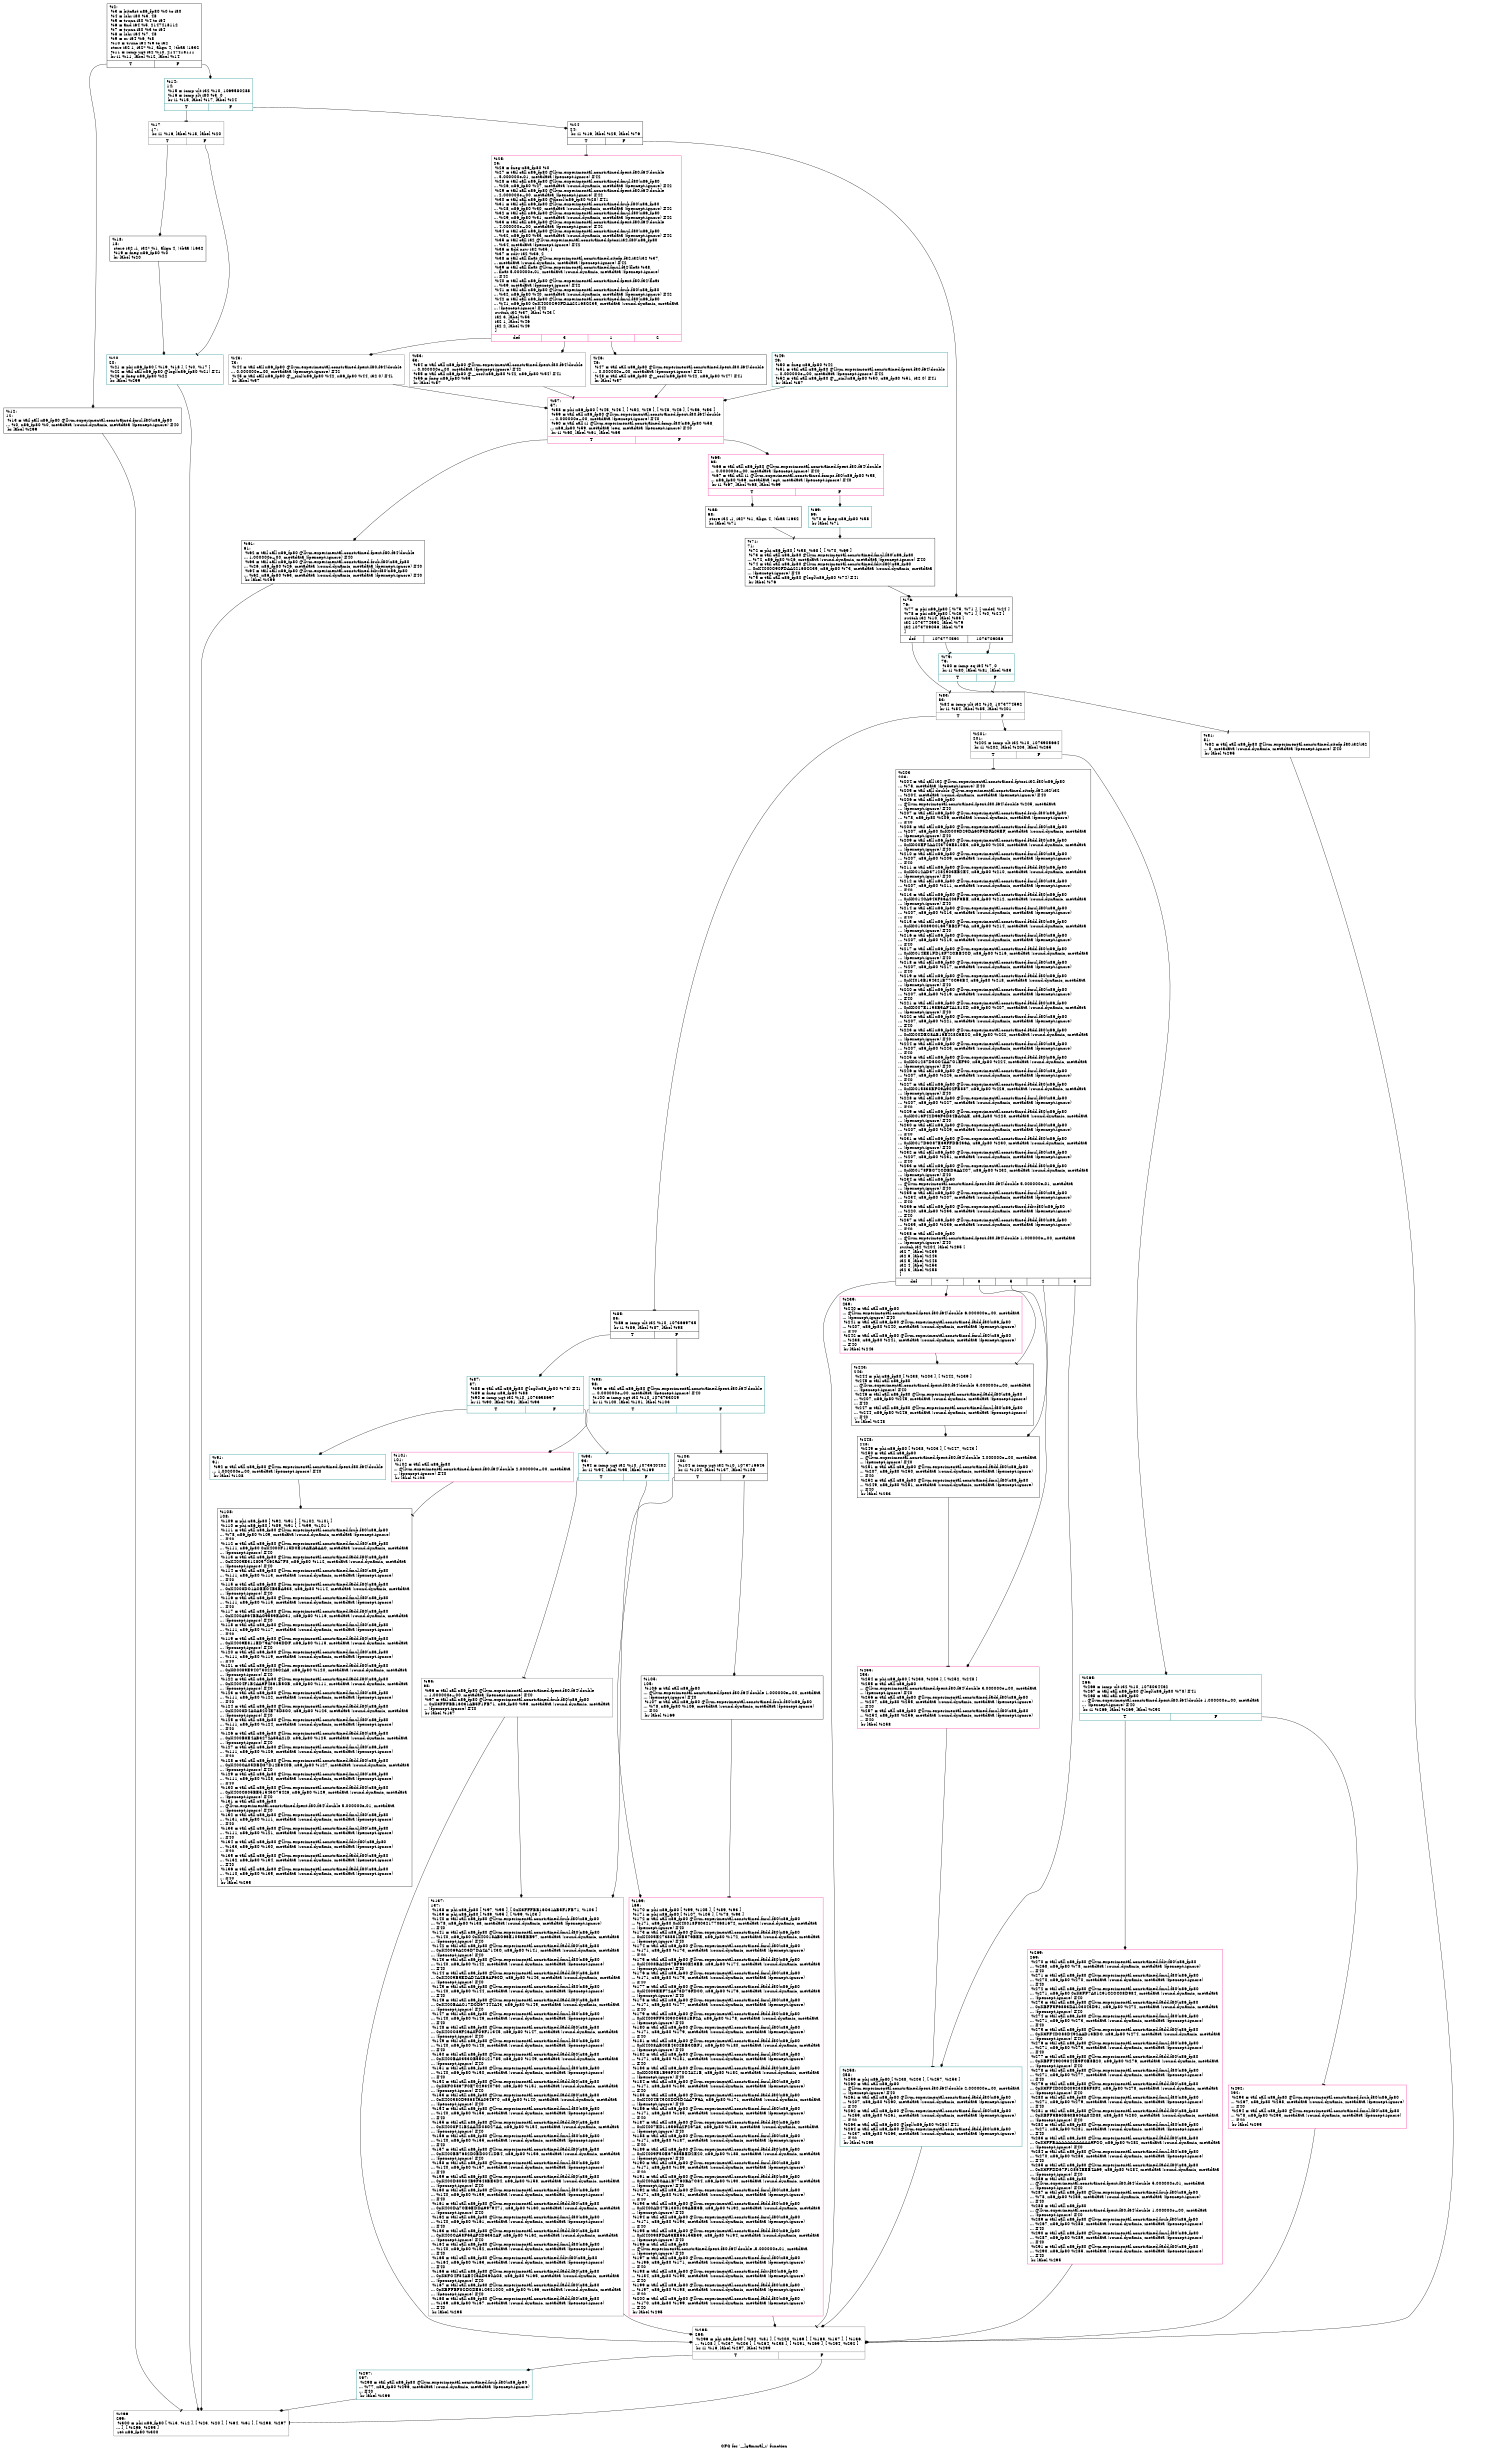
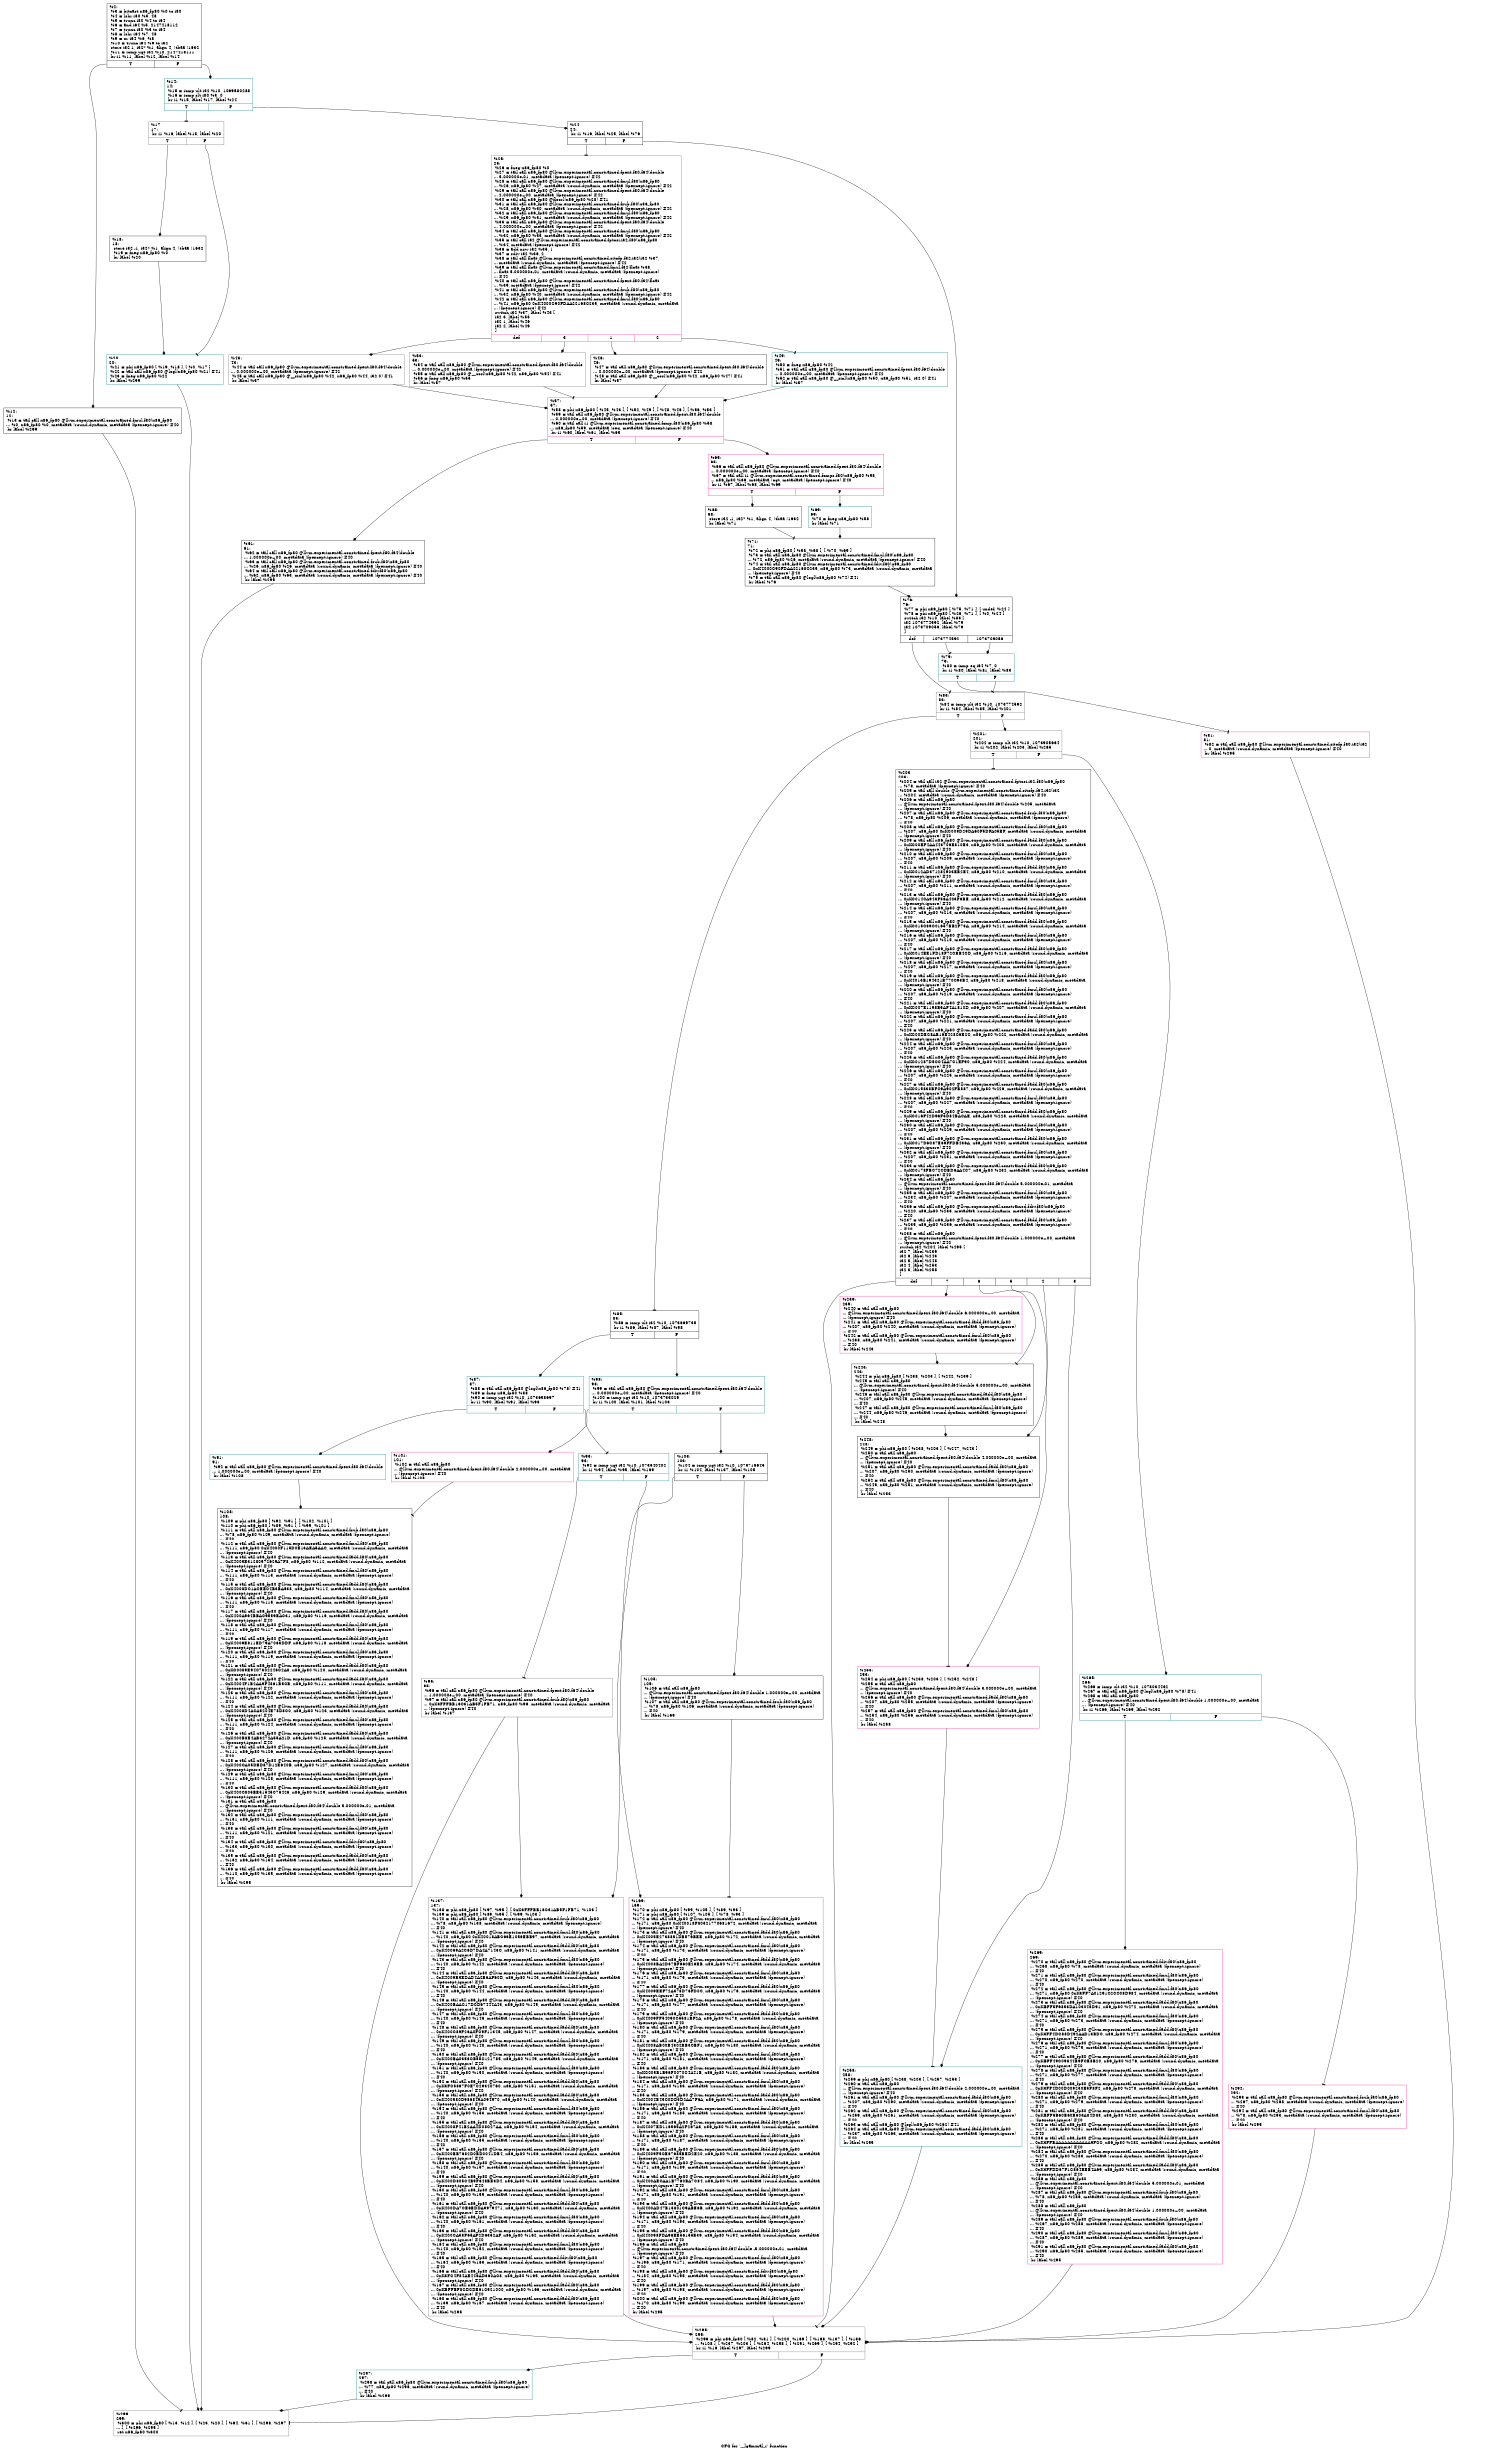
none -> (738, 342)
(1285, 745) -> (1285, 745)
